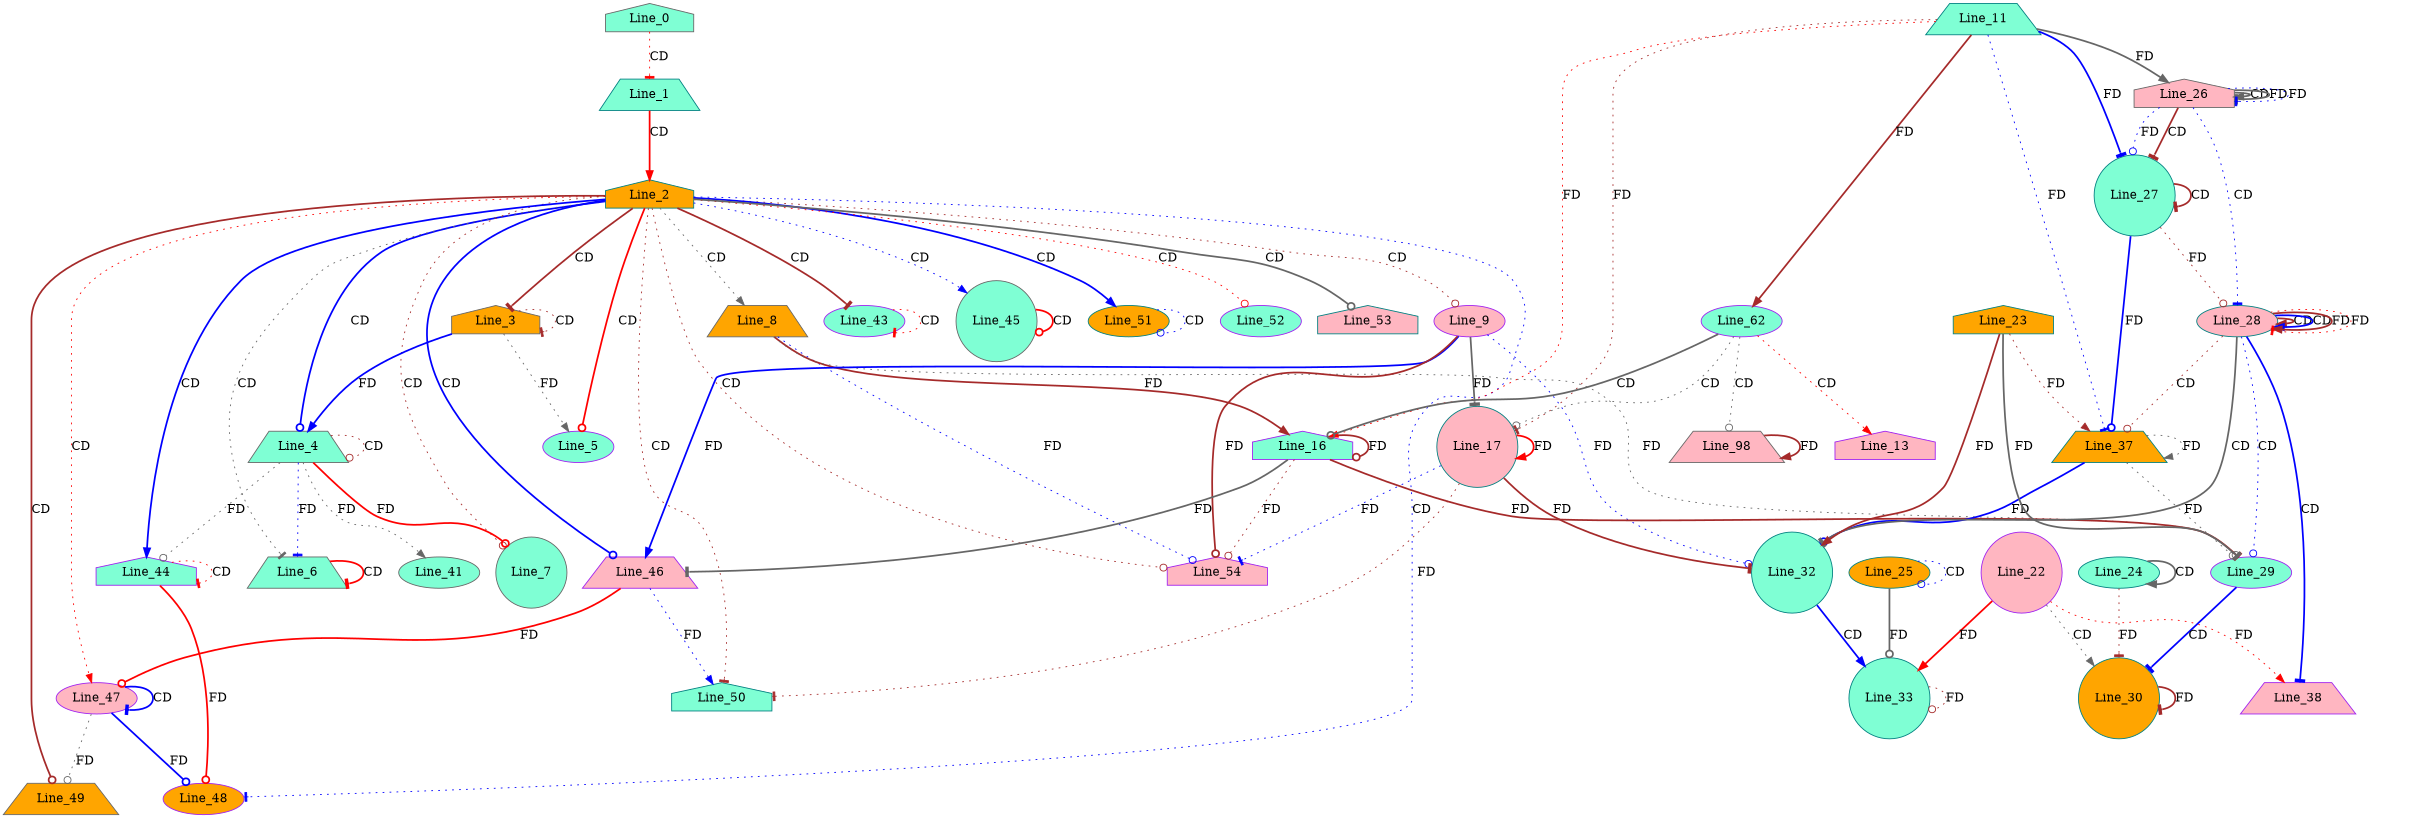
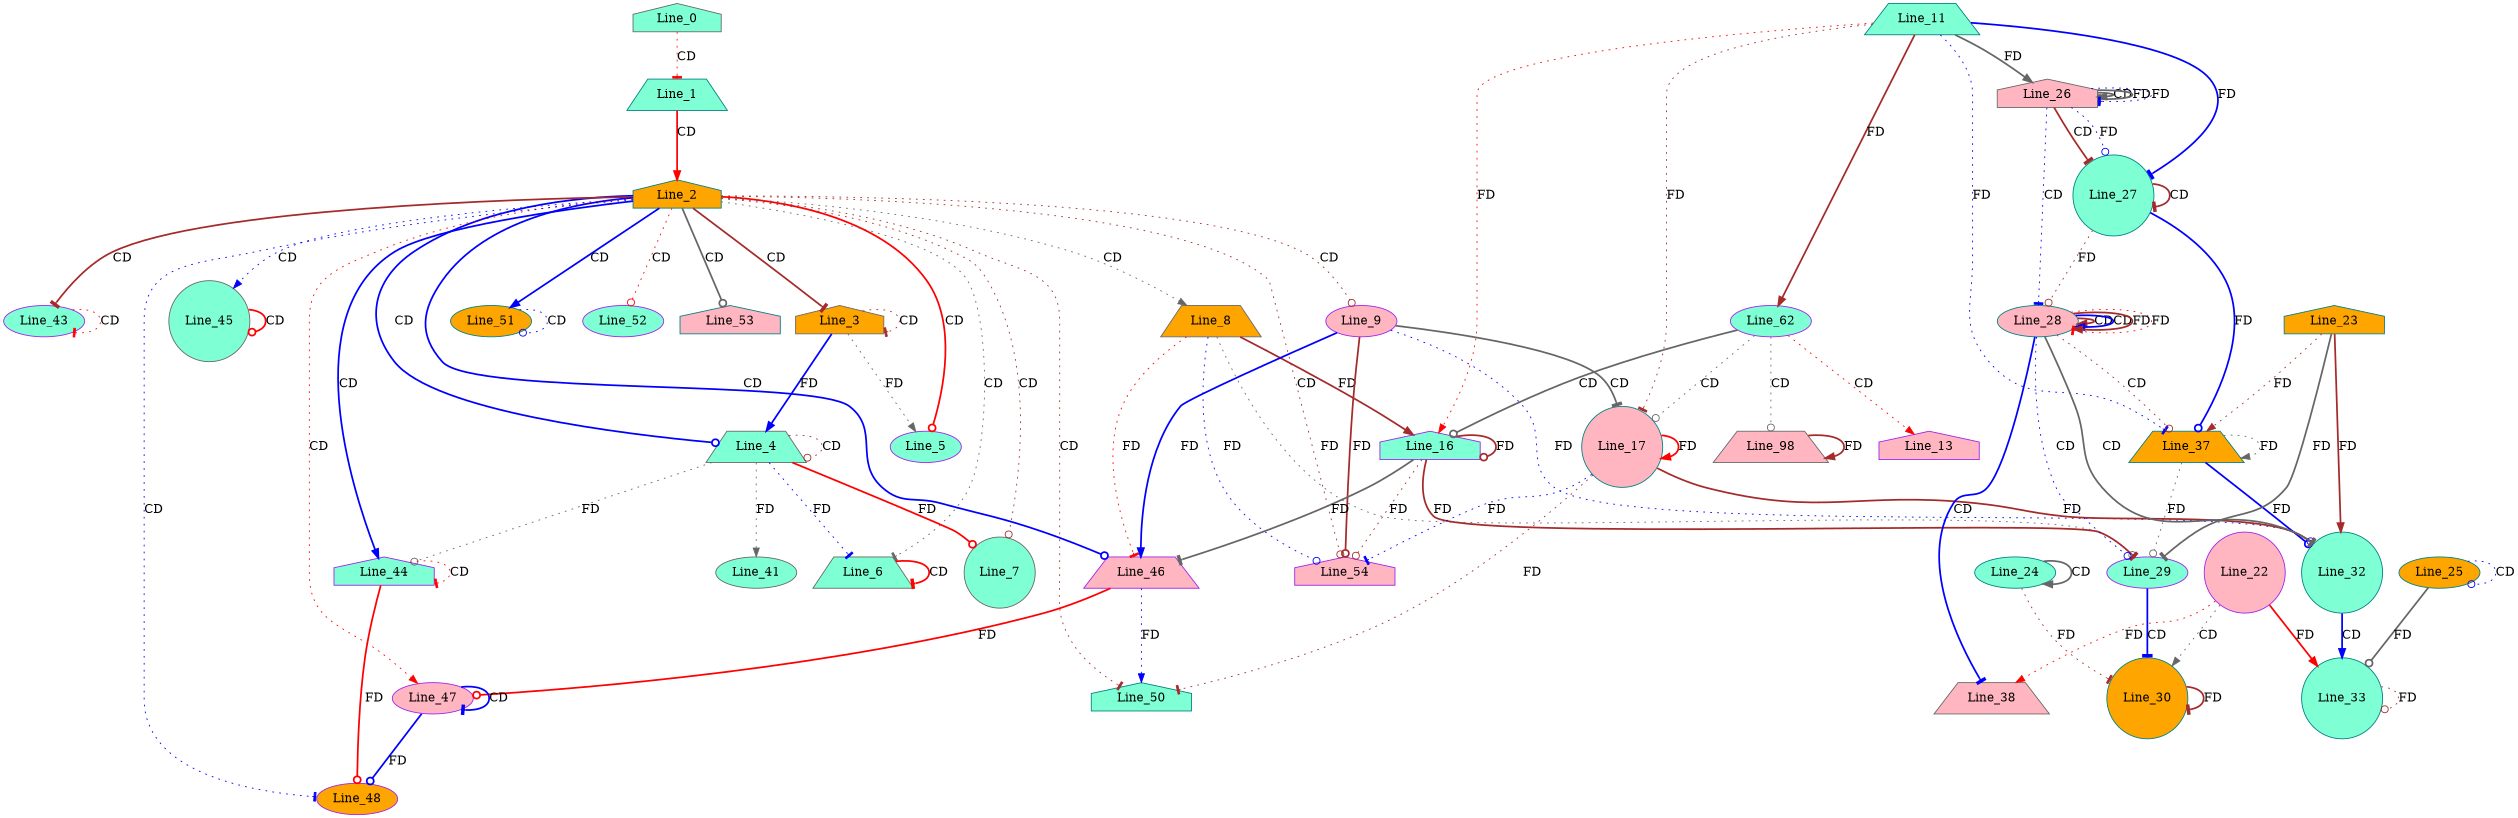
(1483, 384) -> (1620, 384)
none -> (1115, 433)
(2298, 698) -> (1992, 698)
(61, 799) -> none
